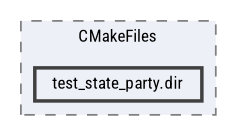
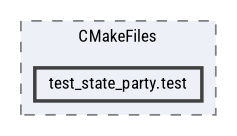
(118, 84) -> (118, 84)
